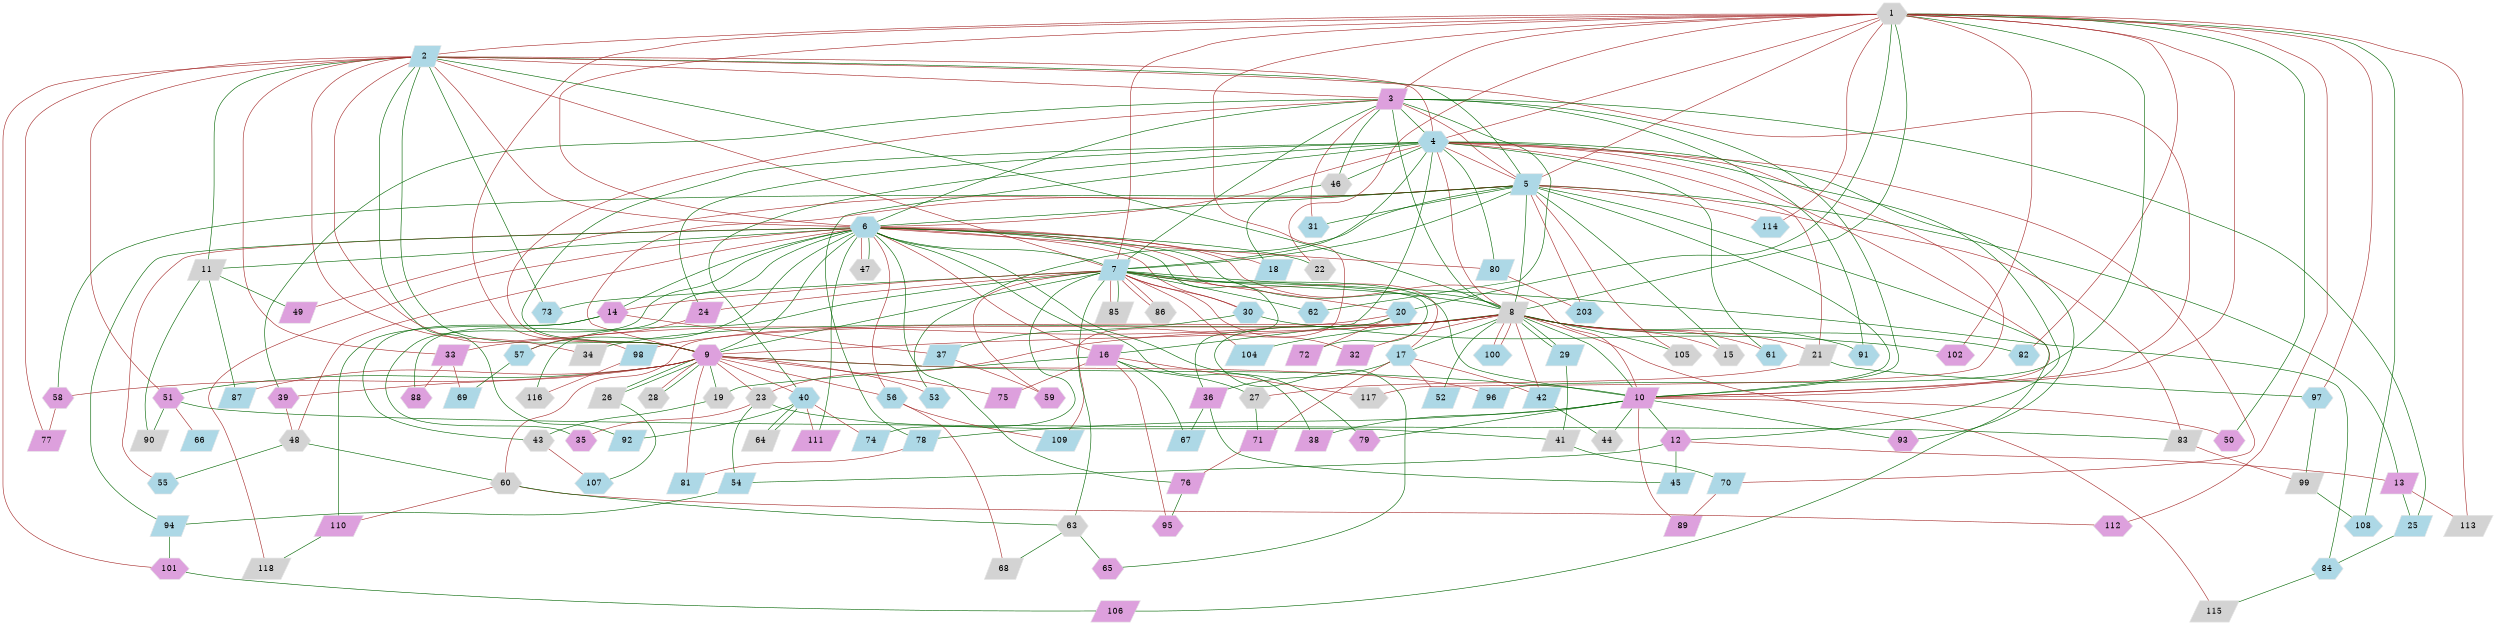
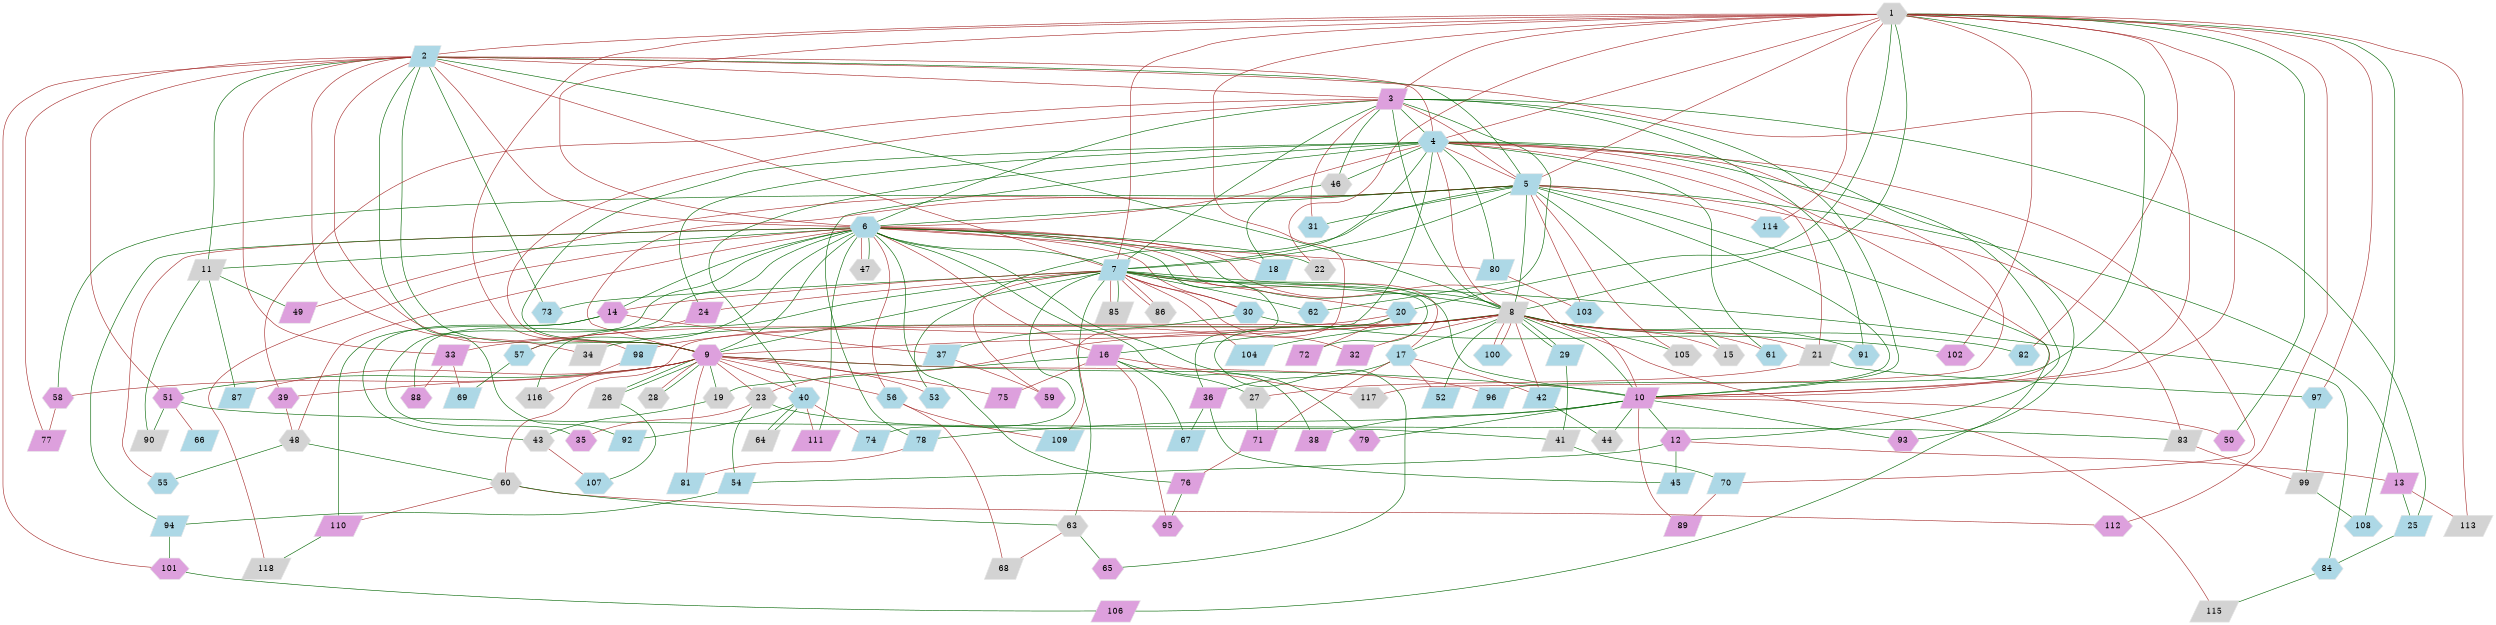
(755, 137) -> (755, 137)
(1585, 313) -> (1585, 313)
(1041, 546) -> (1041, 546)
